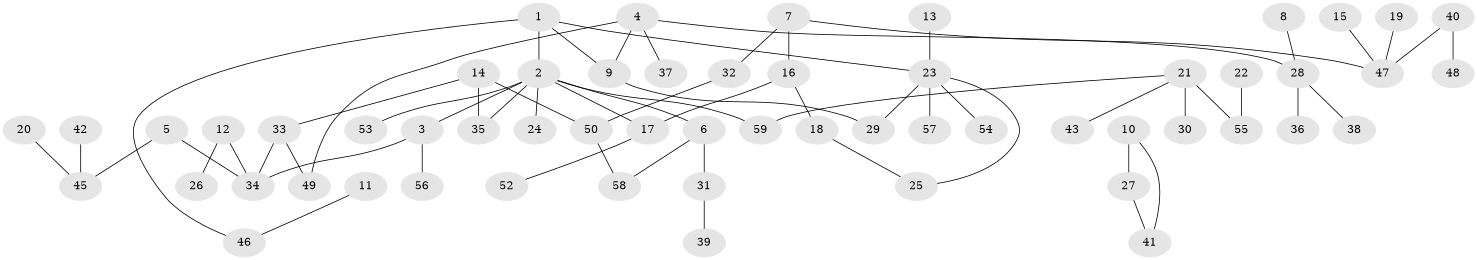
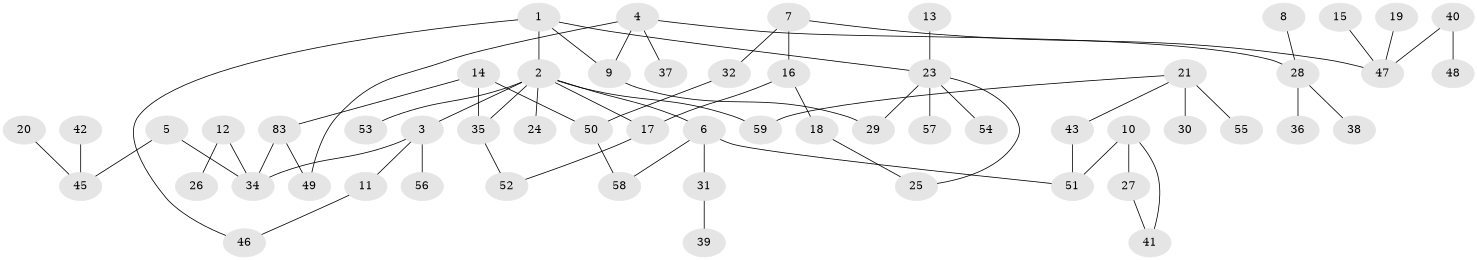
(1242, 74) -> none
(280, 130) -> (280, 130)
none -> (394, 158)
none -> (493, 158)
none -> (1072, 186)
